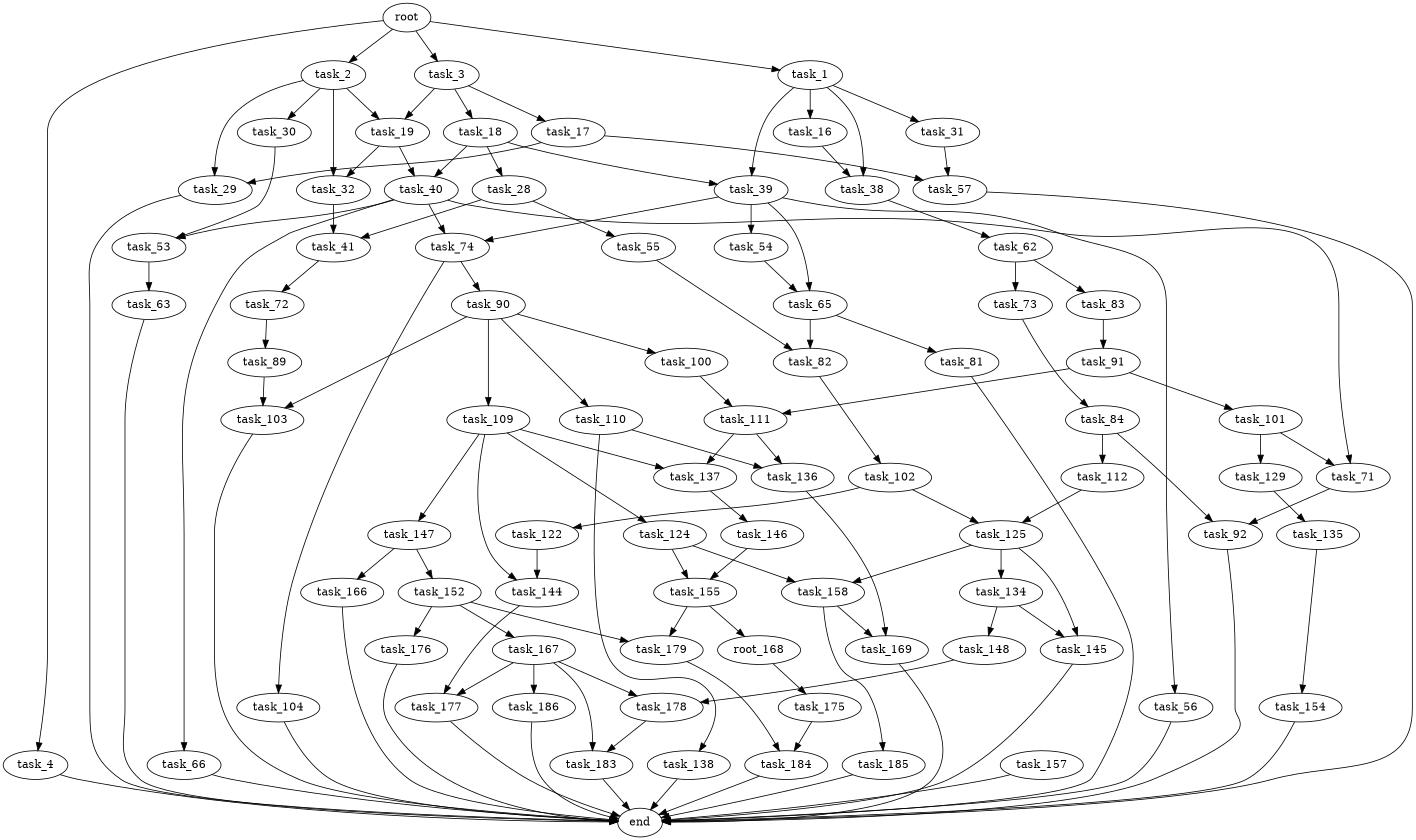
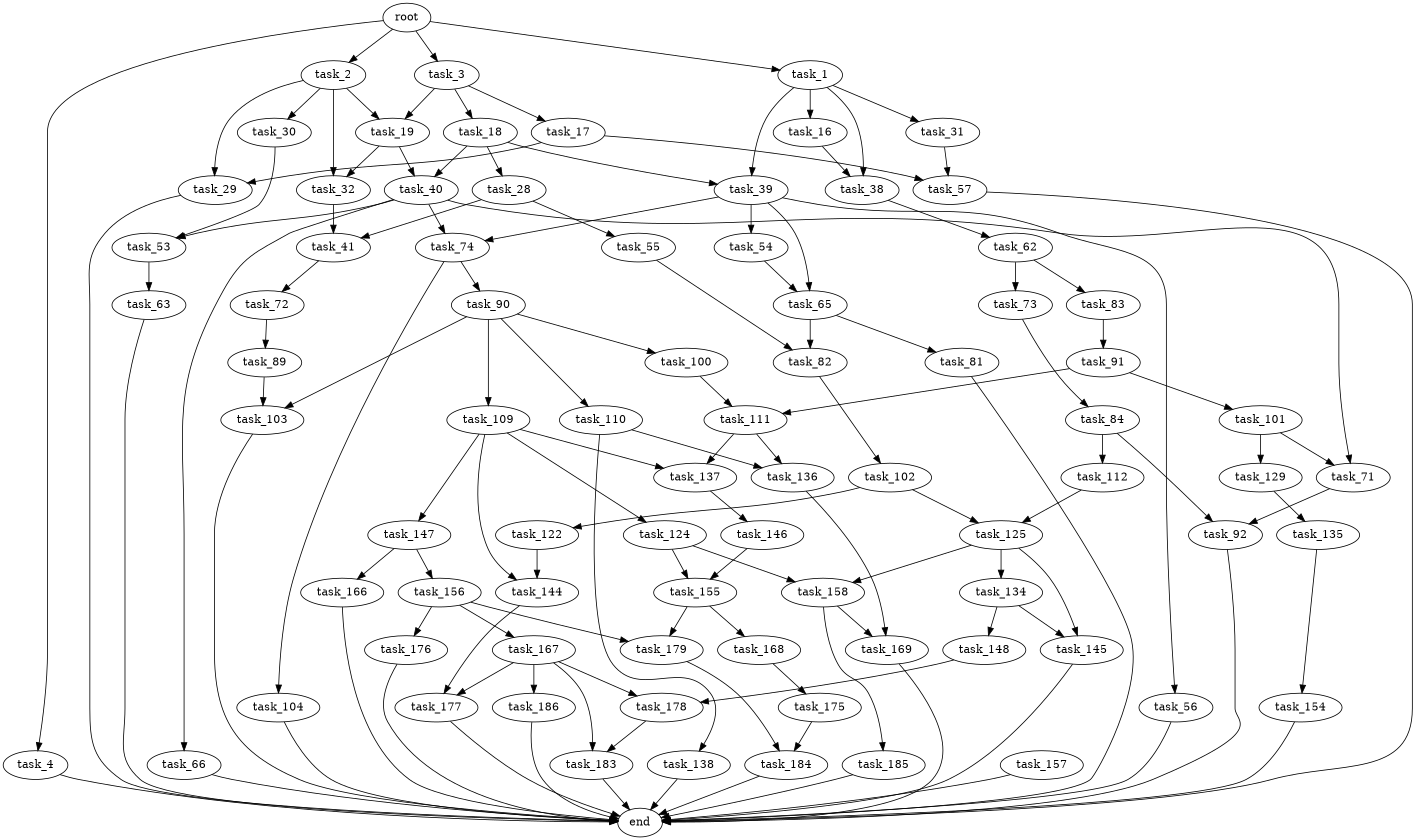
(440, 593) -> (440, 593)
(759, 650) -> (759, 650)
